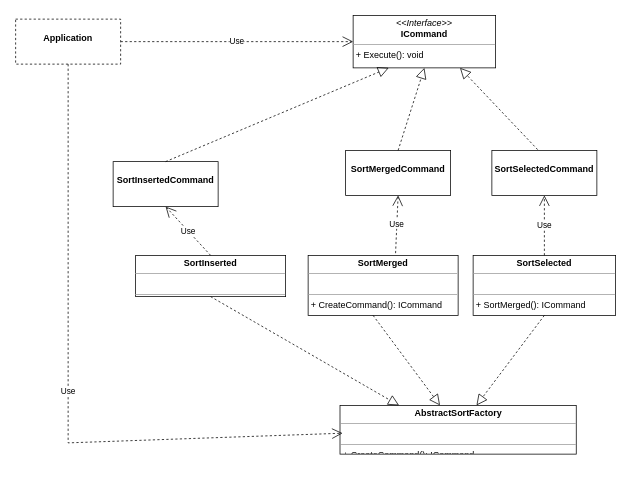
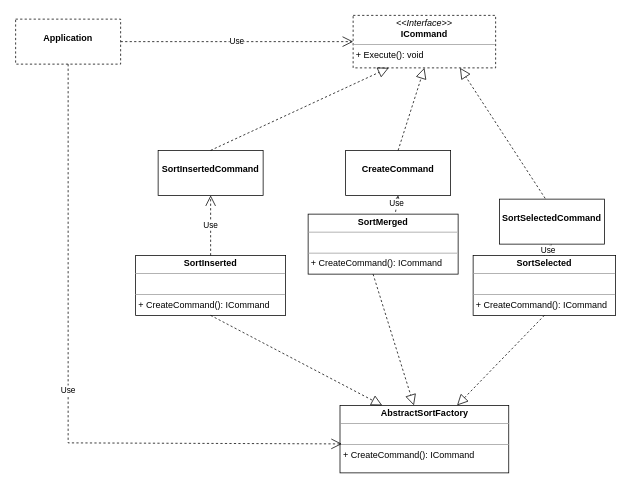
(424, 42) -> (424, 42)
(388, 156) -> (378, 156)
(544, 173) -> (552, 222)
(165, 184) -> (210, 173)
(531, 266) -> (539, 266)
(210, 276) -> (210, 285)
(383, 285) -> (383, 244)
(458, 430) -> (424, 439)
